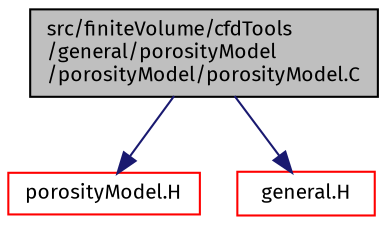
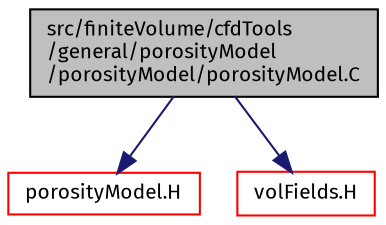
(306, 194) -> (306, 194)
